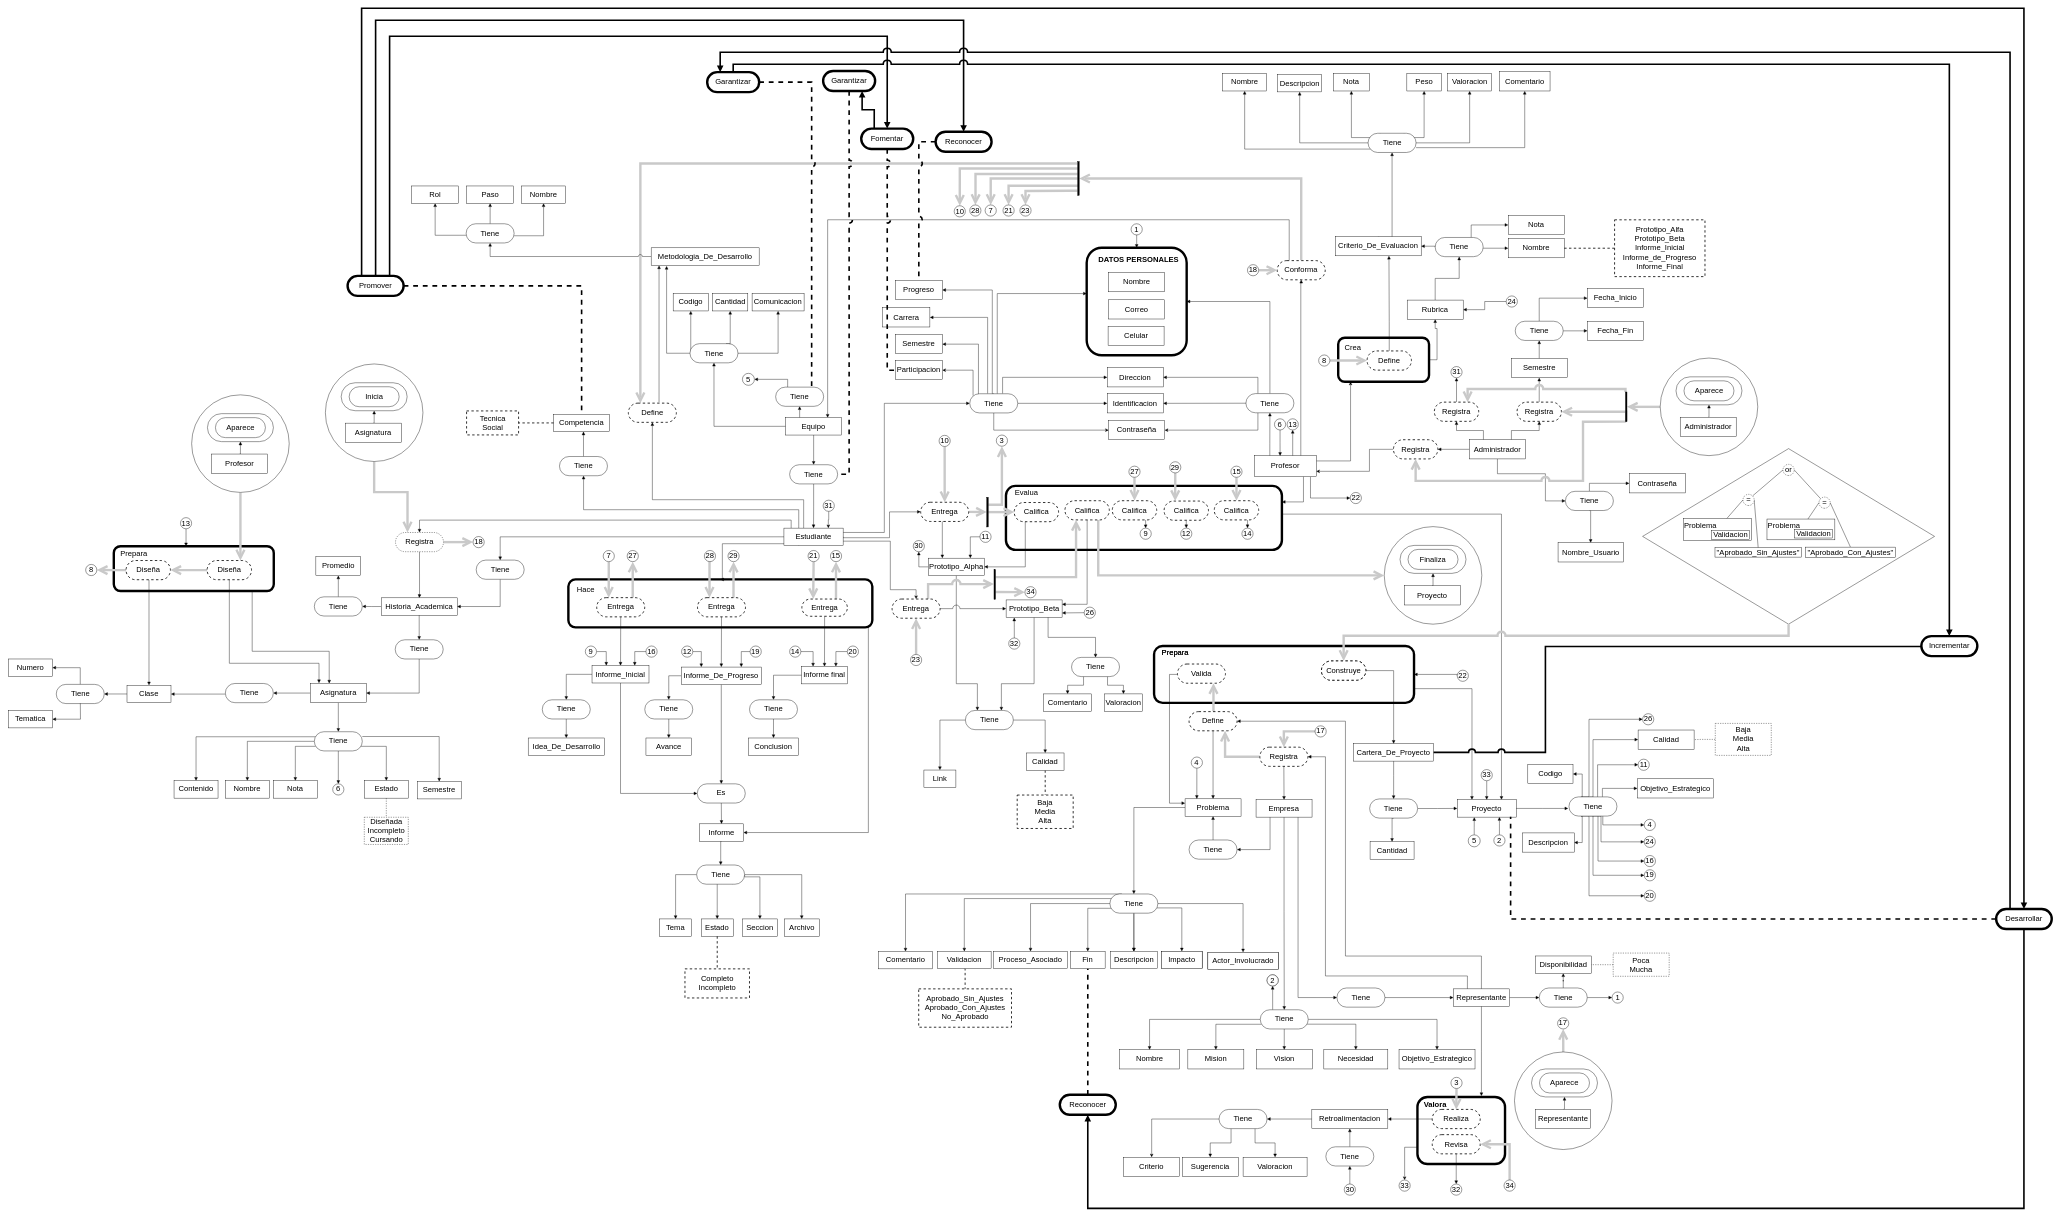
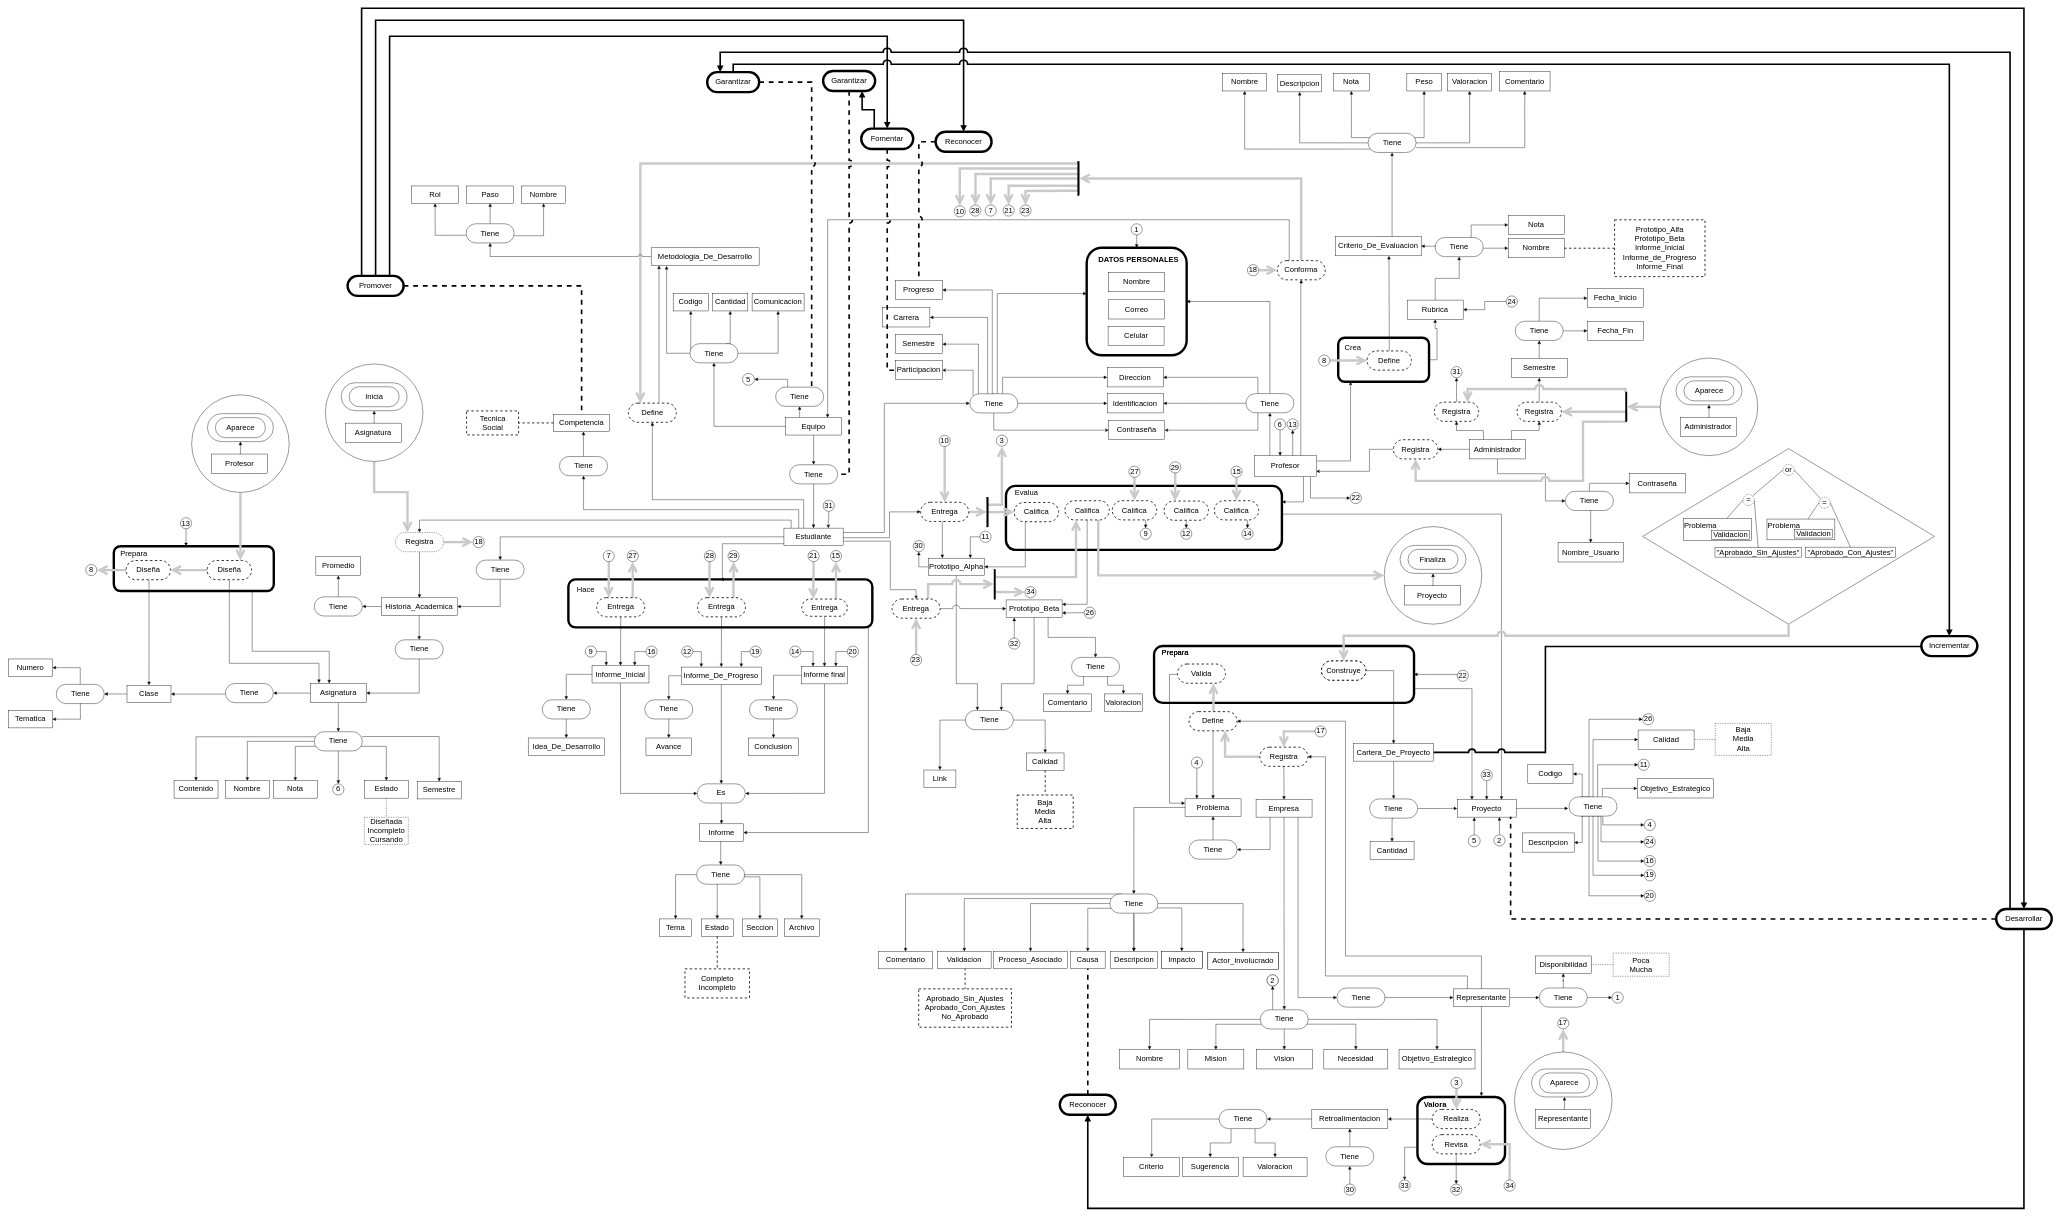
none -> (749, 794)
(1088, 960) -> (1088, 960)
